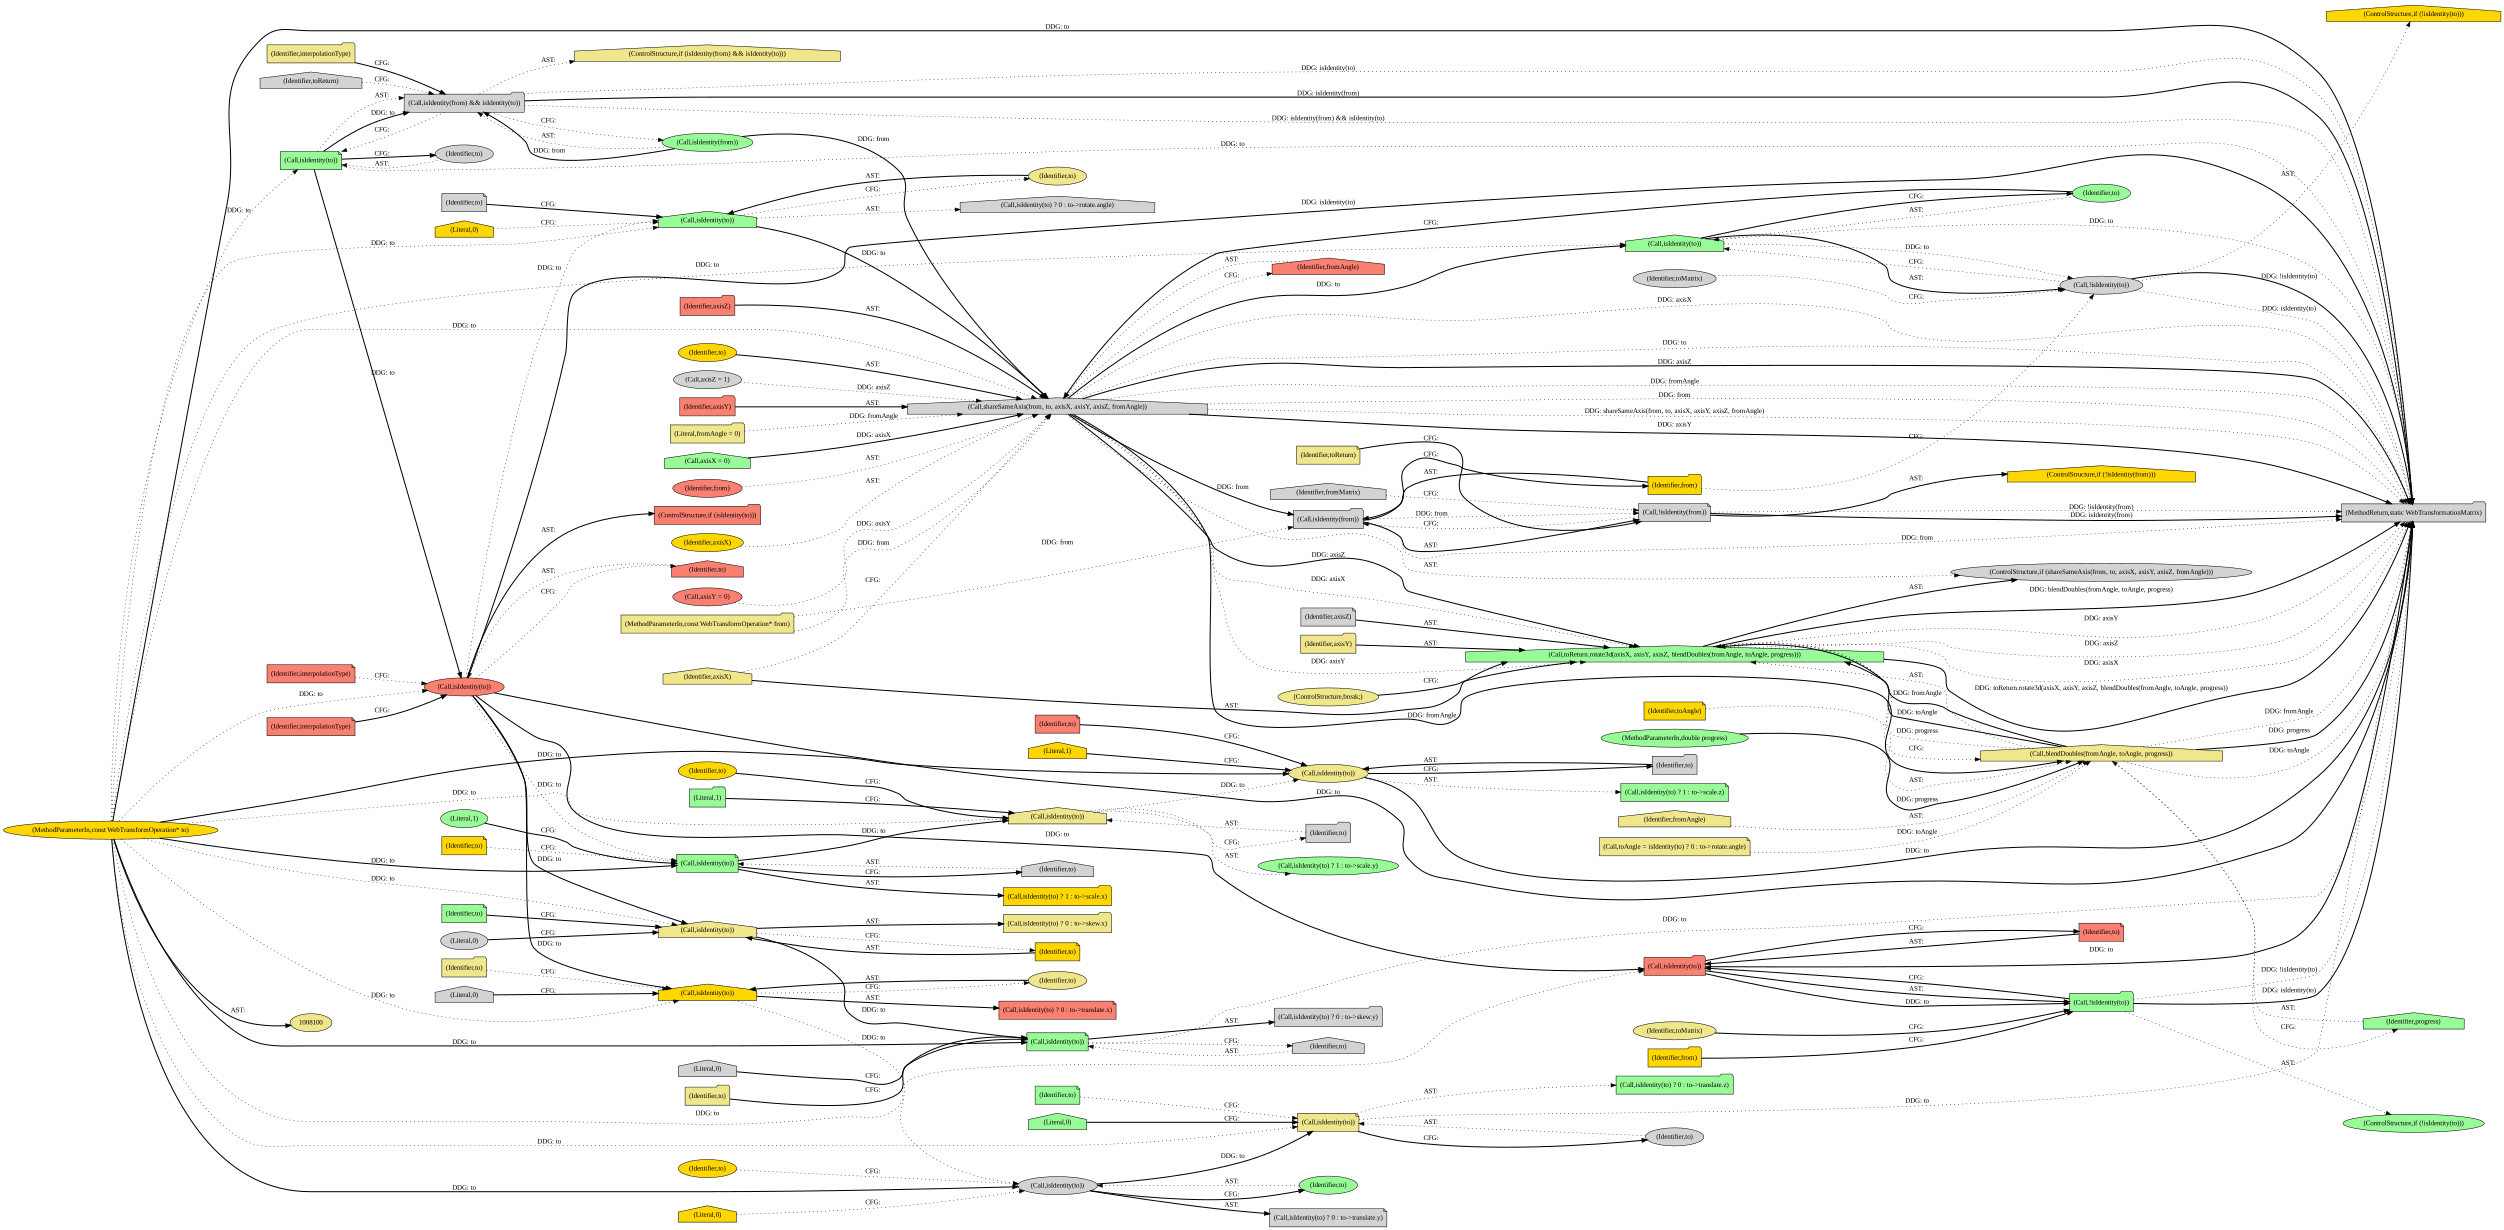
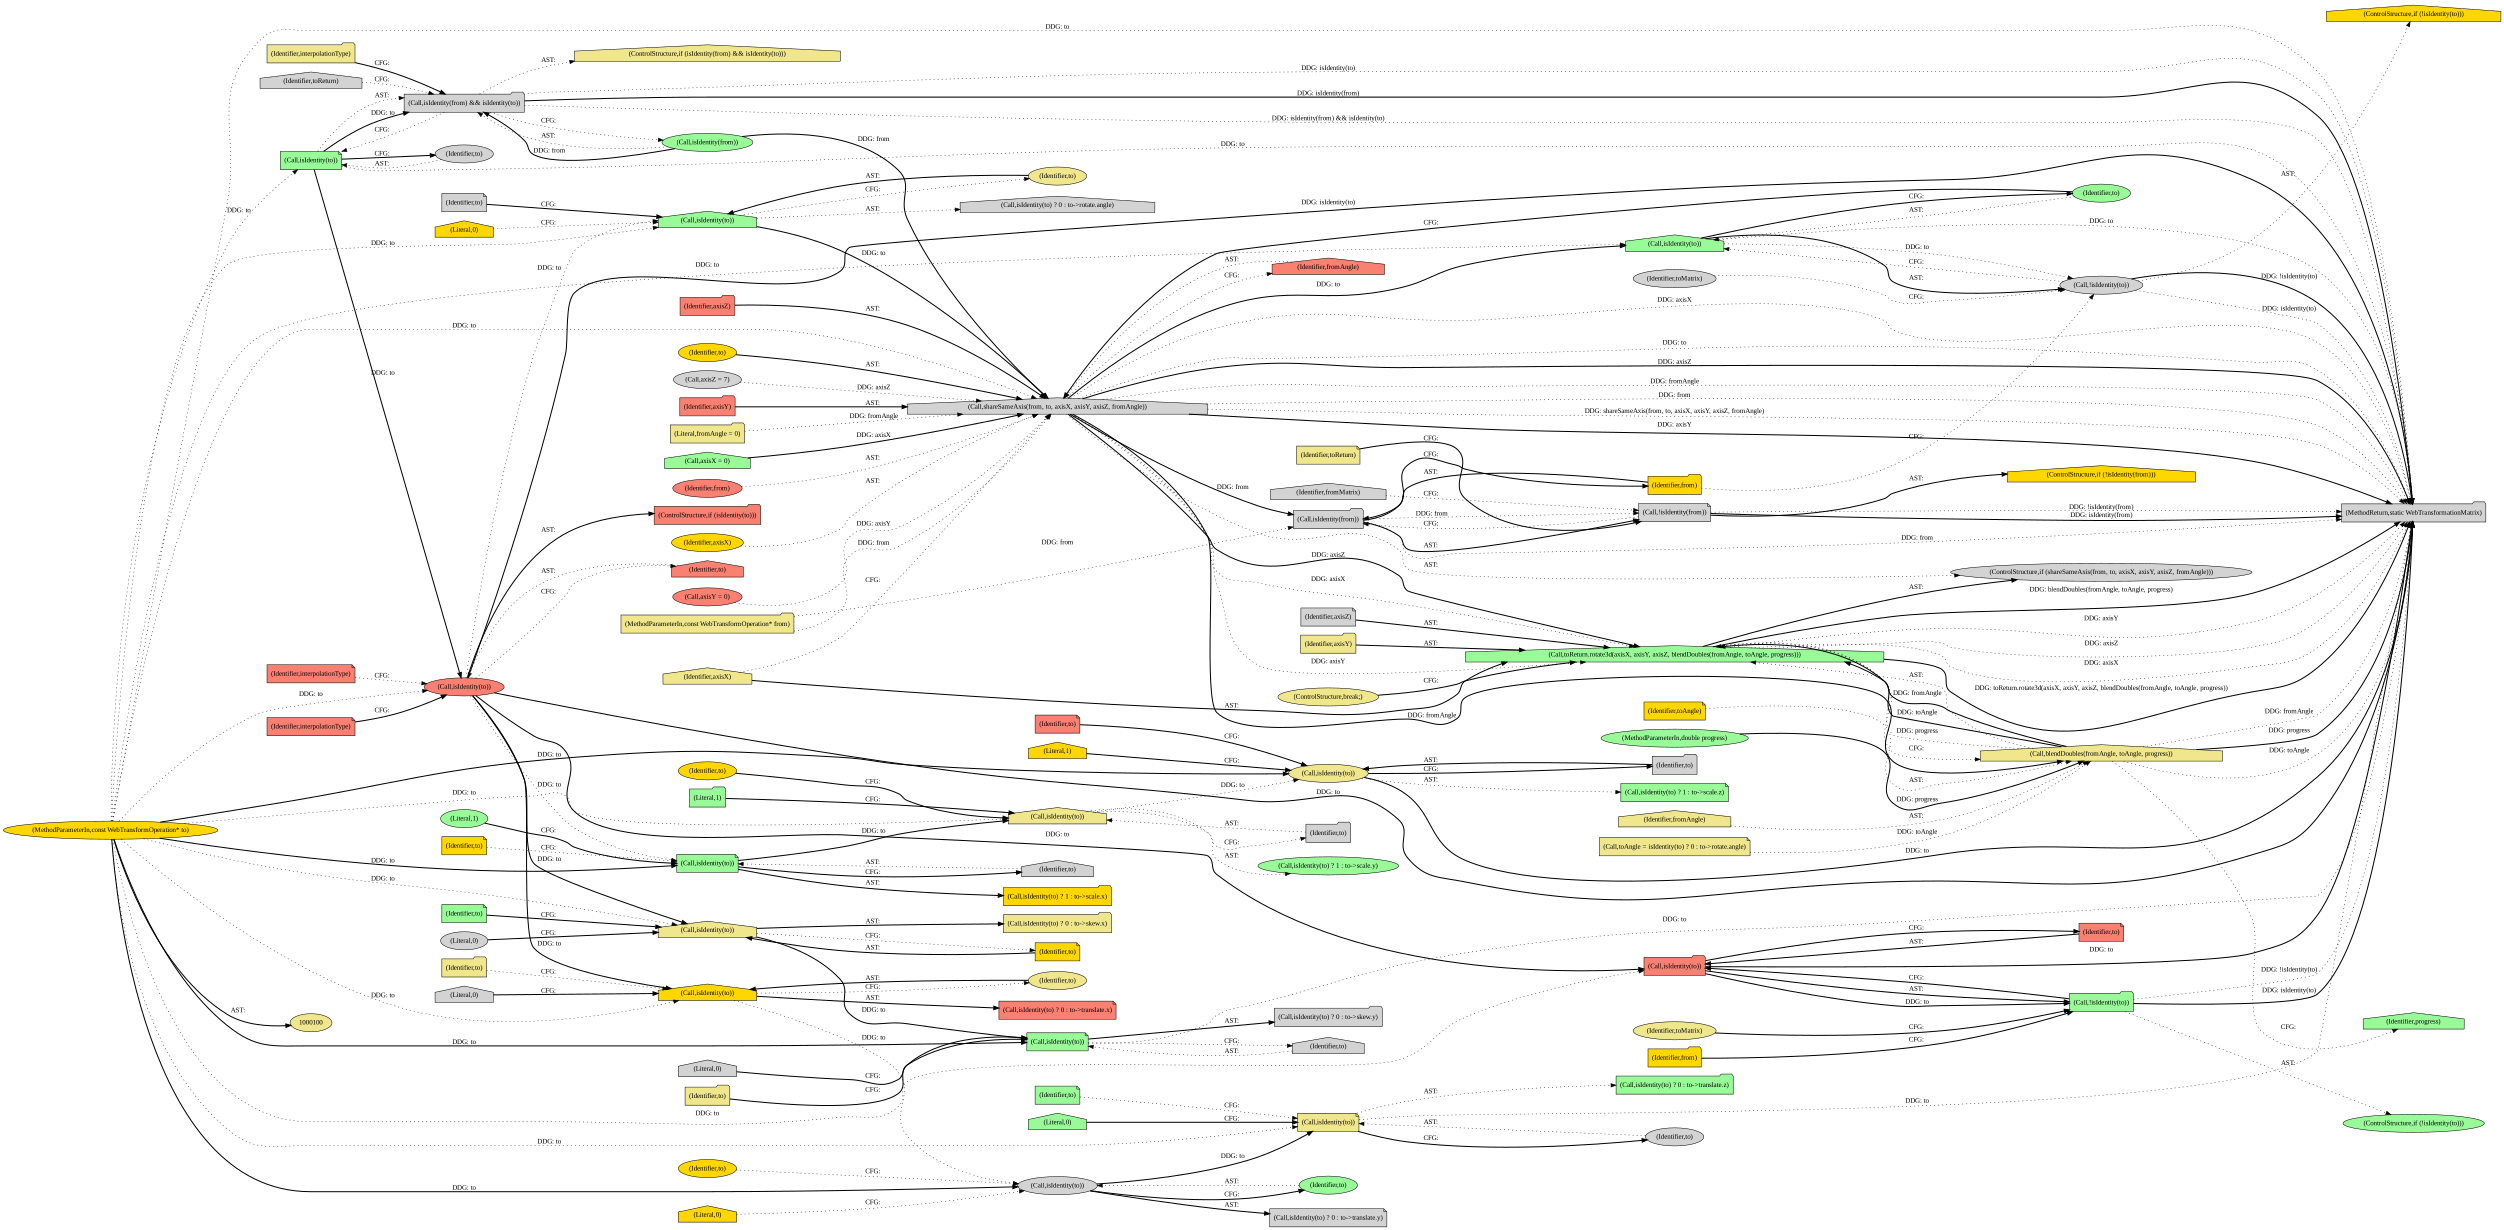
(1115, 31) -> (1115, 31)
(707, 380) -> (707, 380)
(2263, 1012) -> none
(311, 1023) -> (311, 1023)
